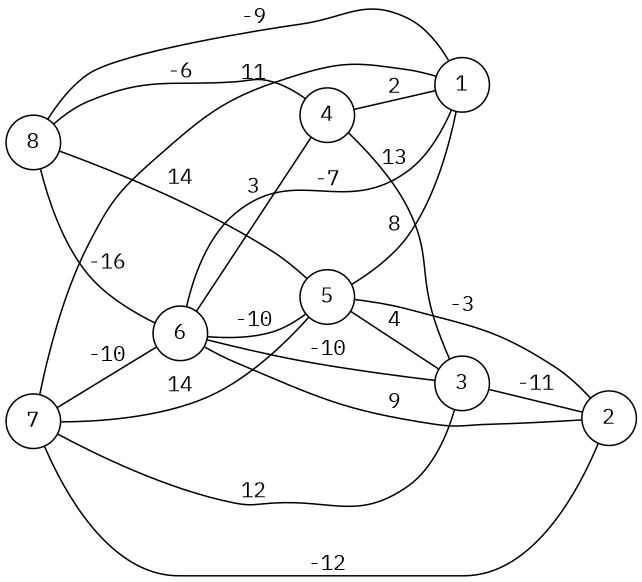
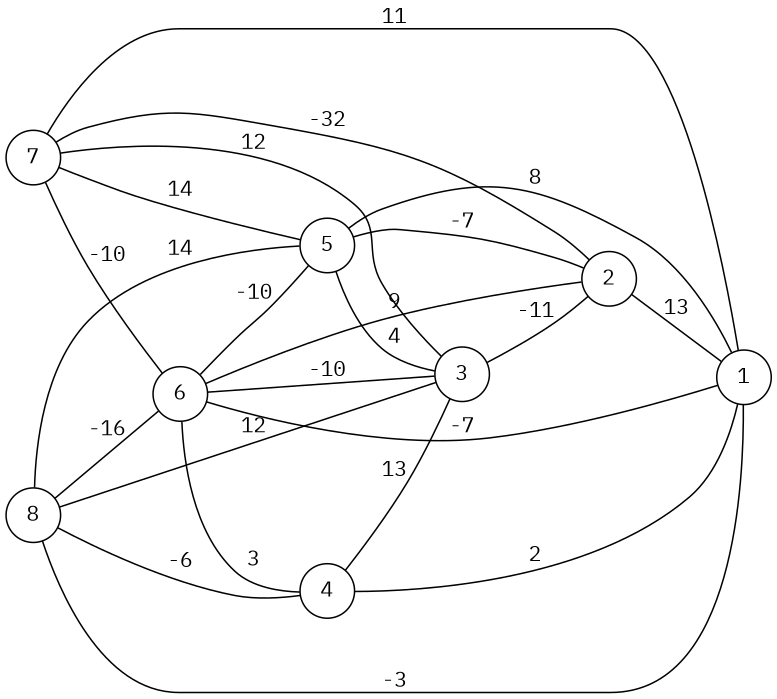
(254, 17) -> (395, 681)
(462, 305) -> (462, 222)
none -> (677, 328)
none -> (248, 445)
(327, 564) -> (327, 120)
